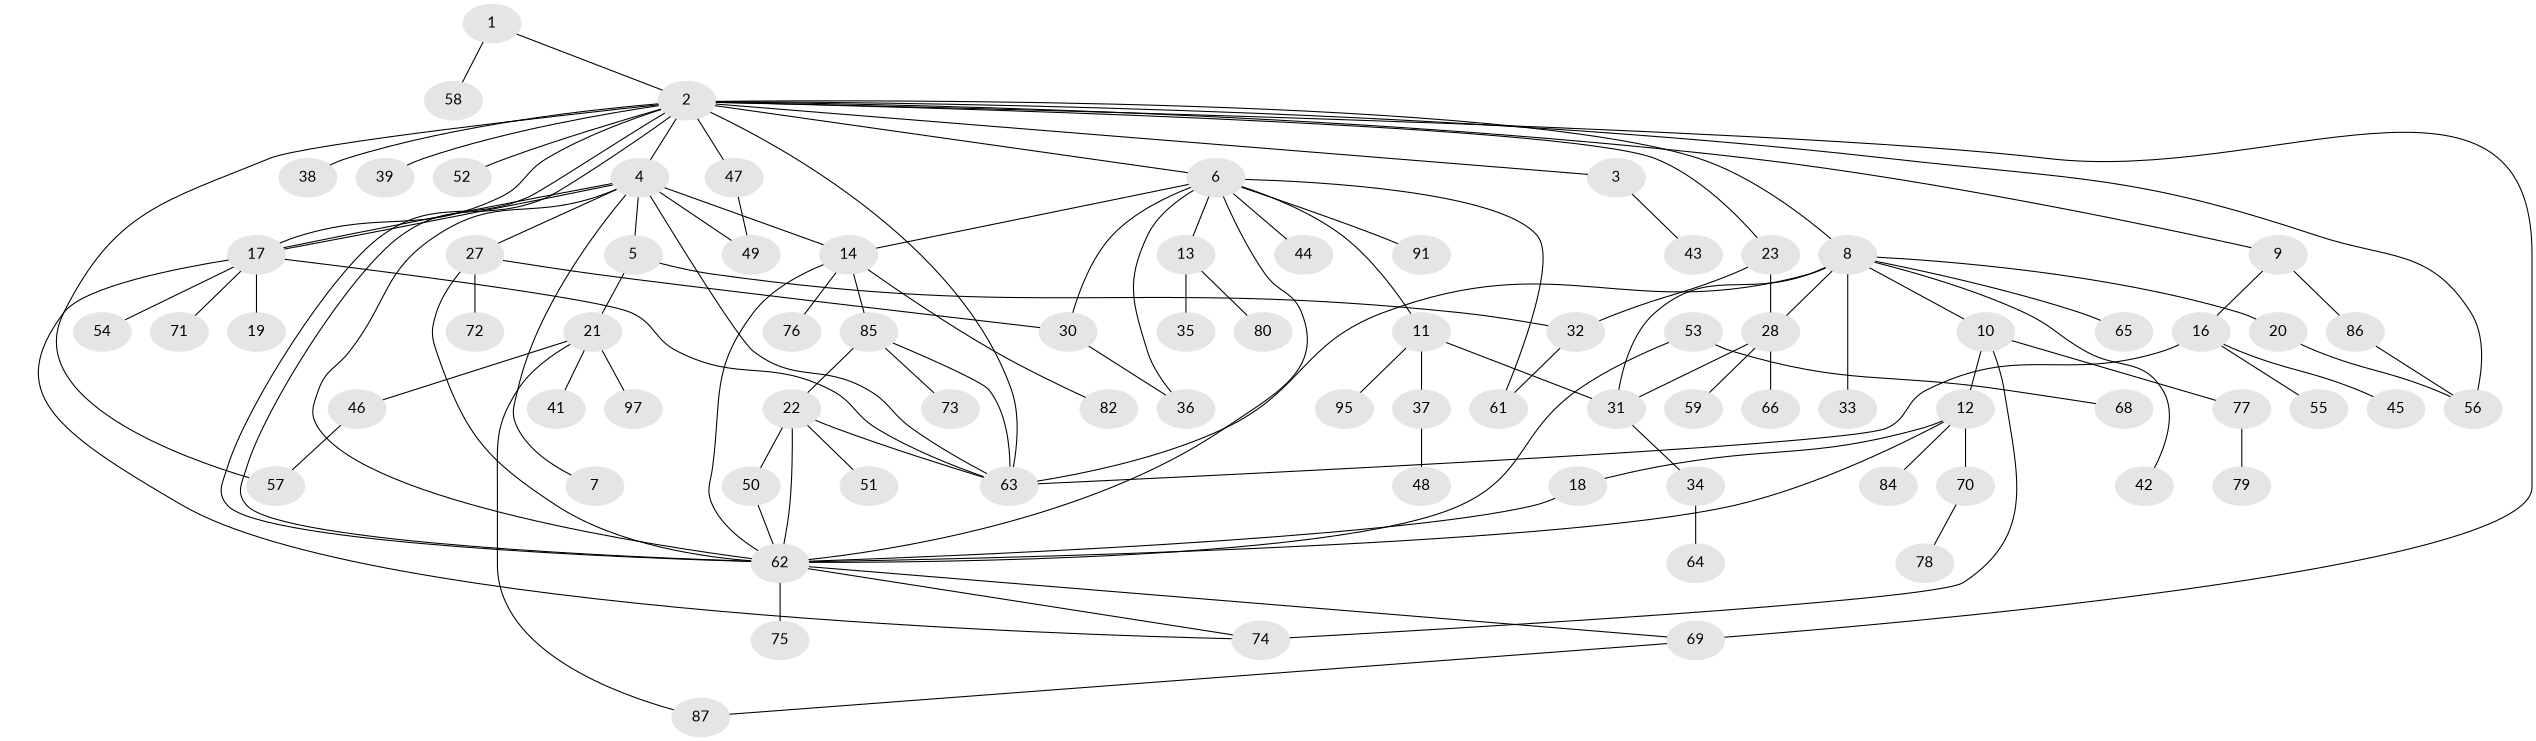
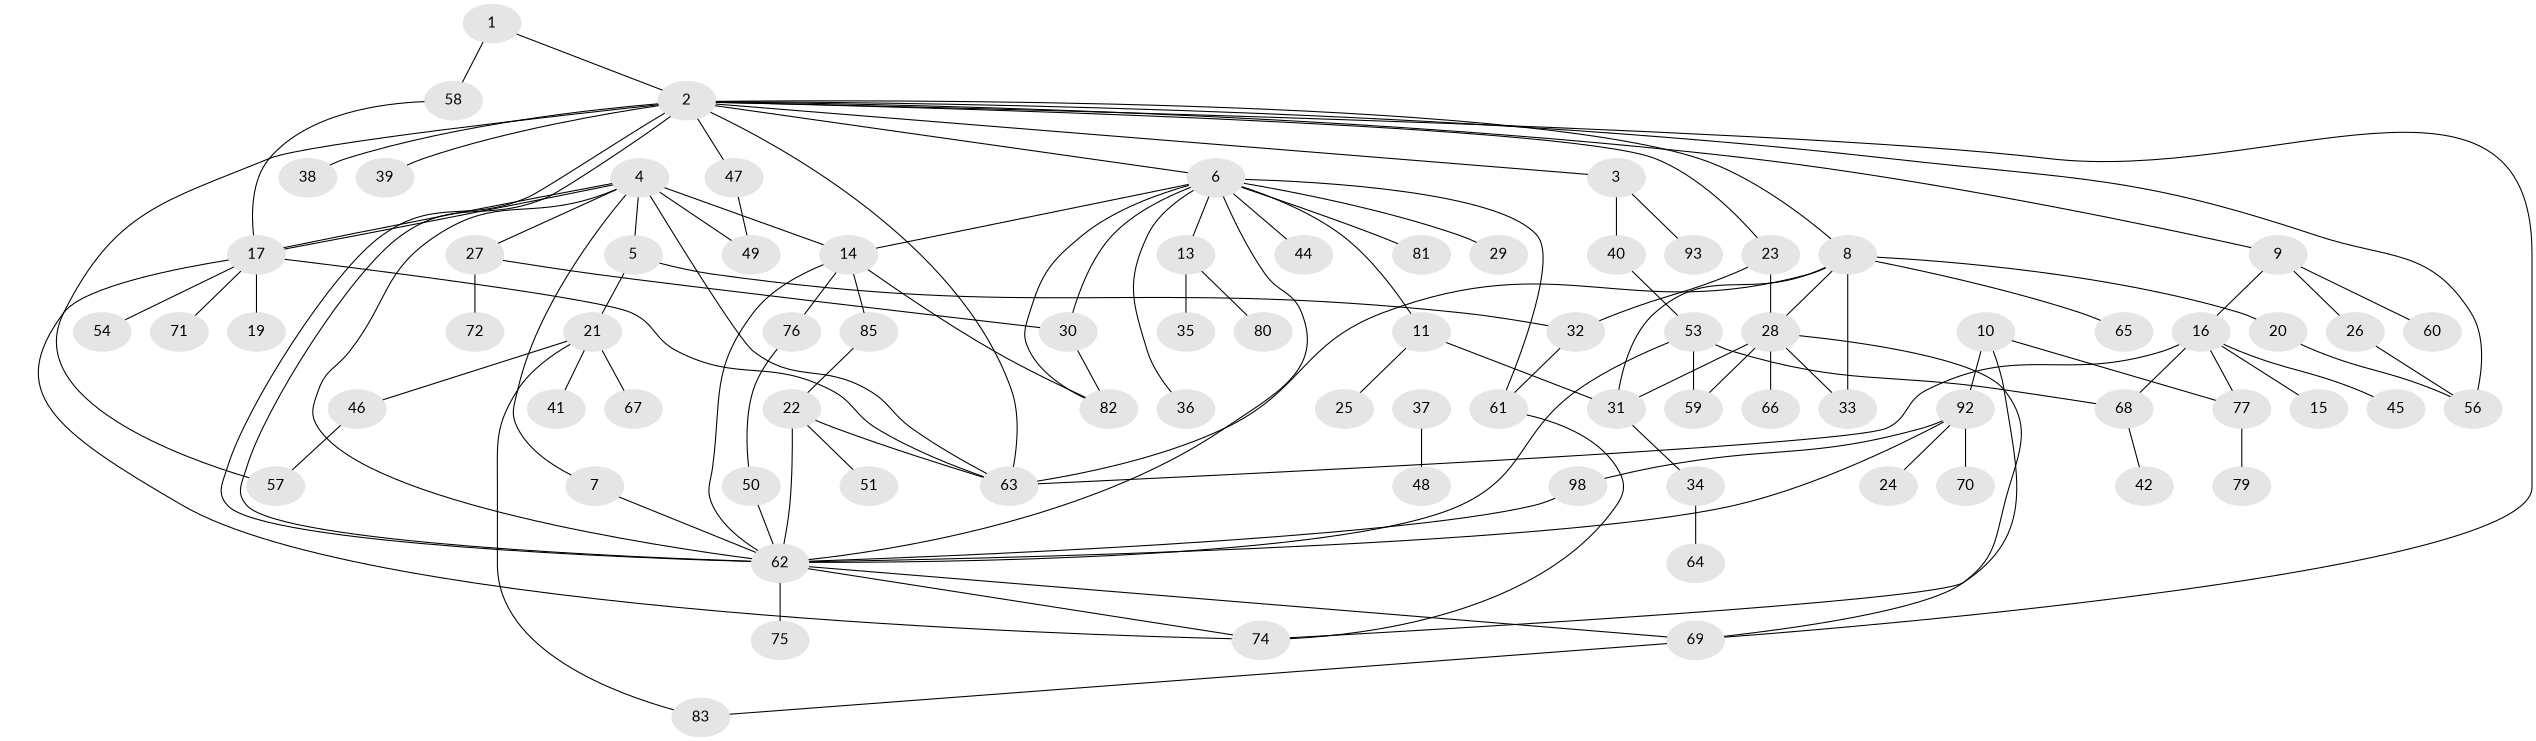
(663, 139) -> none
(462, 178) -> none
(500, 197) -> (304, 131)
(1422, 255) -> (1422, 255)
none -> (1499, 255)
none -> (1616, 255)
(1694, 255) -> (1694, 255)
none -> (1050, 267)
(1917, 293) -> none
(2355, 332) -> (2355, 332)
none -> (2432, 332)
(2060, 335) -> (2134, 448)
none -> (1694, 363)
none -> (2163, 370)
(1127, 371) -> (1089, 371)
(1422, 371) -> none
none -> (2221, 371)
none -> (1817, 378)
(978, 382) -> none
(633, 409) -> (633, 409)
(950, 409) -> none
(1344, 409) -> (1344, 409)
(1966, 409) -> (1966, 409)
(2319, 409) -> (2319, 409)
(772, 448) -> (750, 404)
(522, 482) -> (687, 525)
(1578, 486) -> (1578, 486)
(1888, 486) -> (1888, 486)
none -> (2004, 505)
(1925, 563) -> none
none -> (1536, 576)
(701, 717) -> (701, 717)
